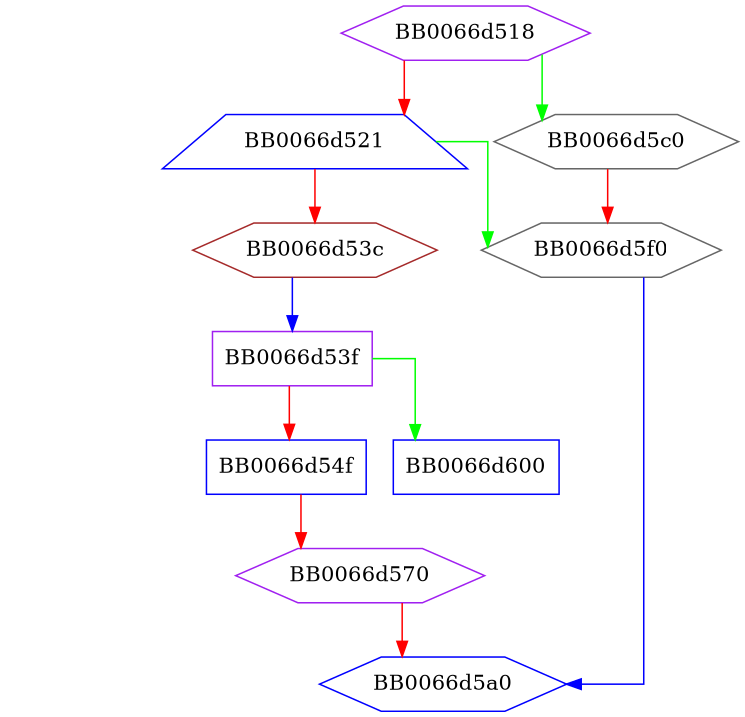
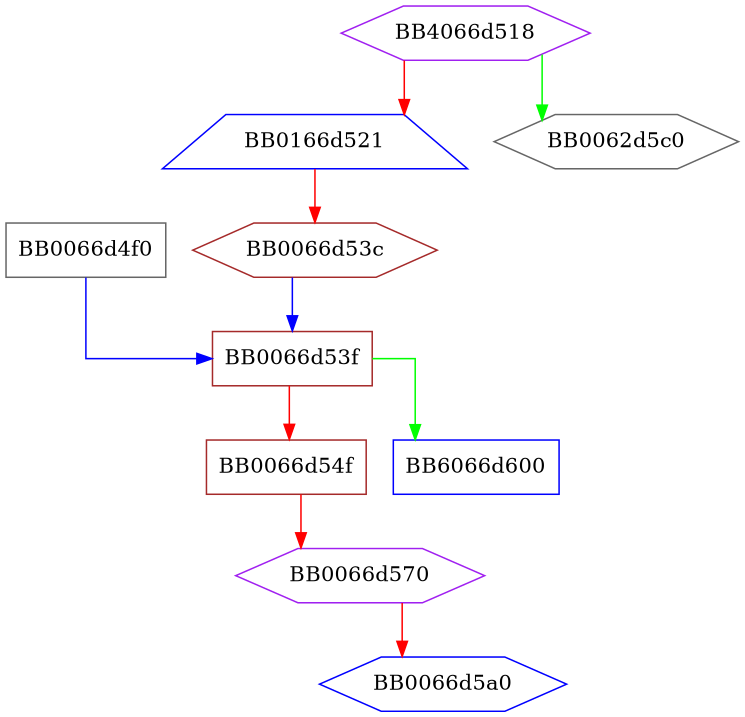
(466, 33) -> (466, 33)
(315, 142) -> (315, 142)
(616, 142) -> (616, 142)
none -> (86, 250)
(601, 250) -> none
(292, 359) -> (292, 359)
(286, 467) -> (286, 467)
(476, 467) -> (476, 467)
